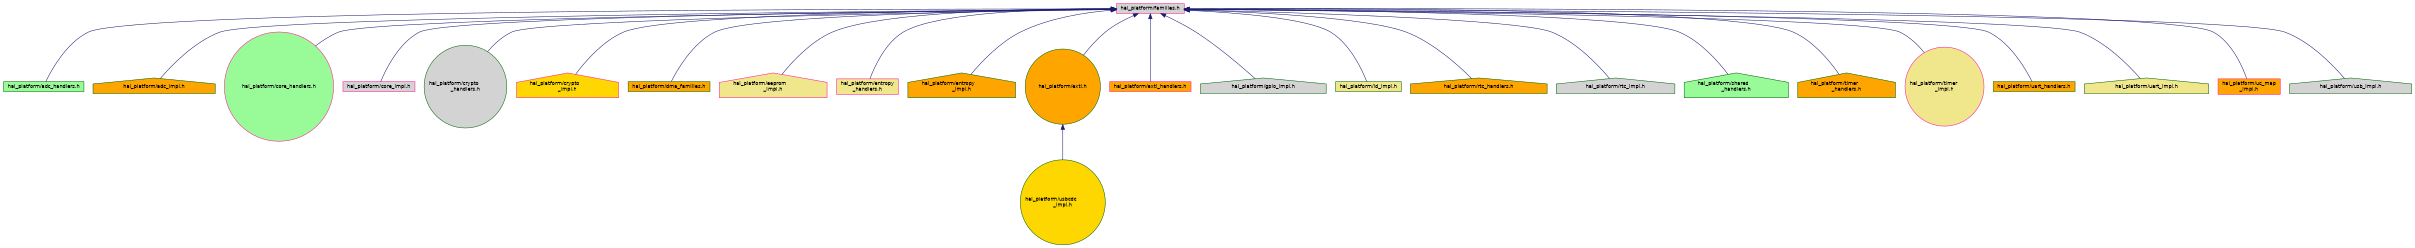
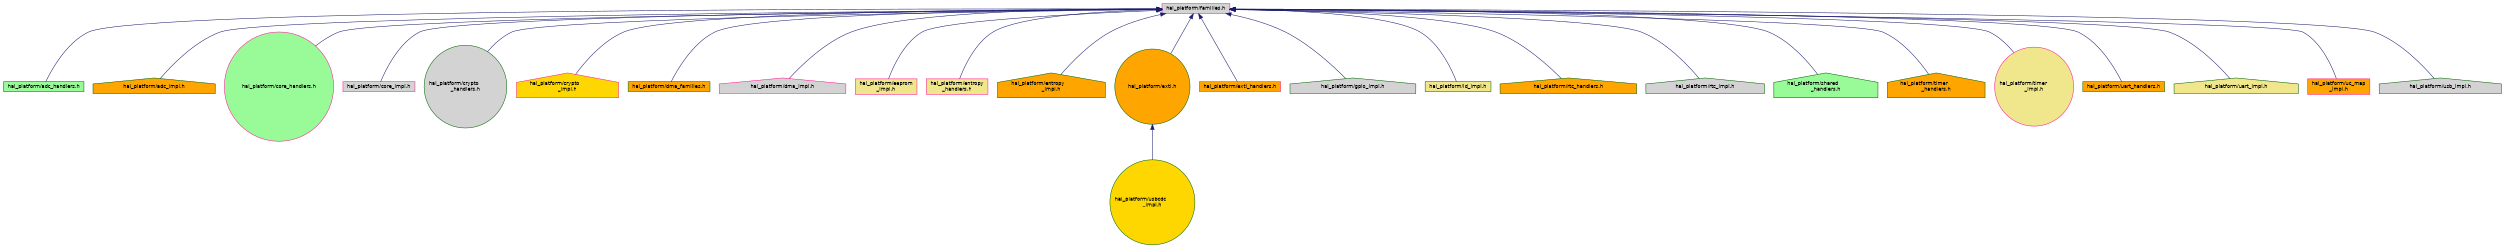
(773, 87) -> (886, 87)
none -> (783, 87)
